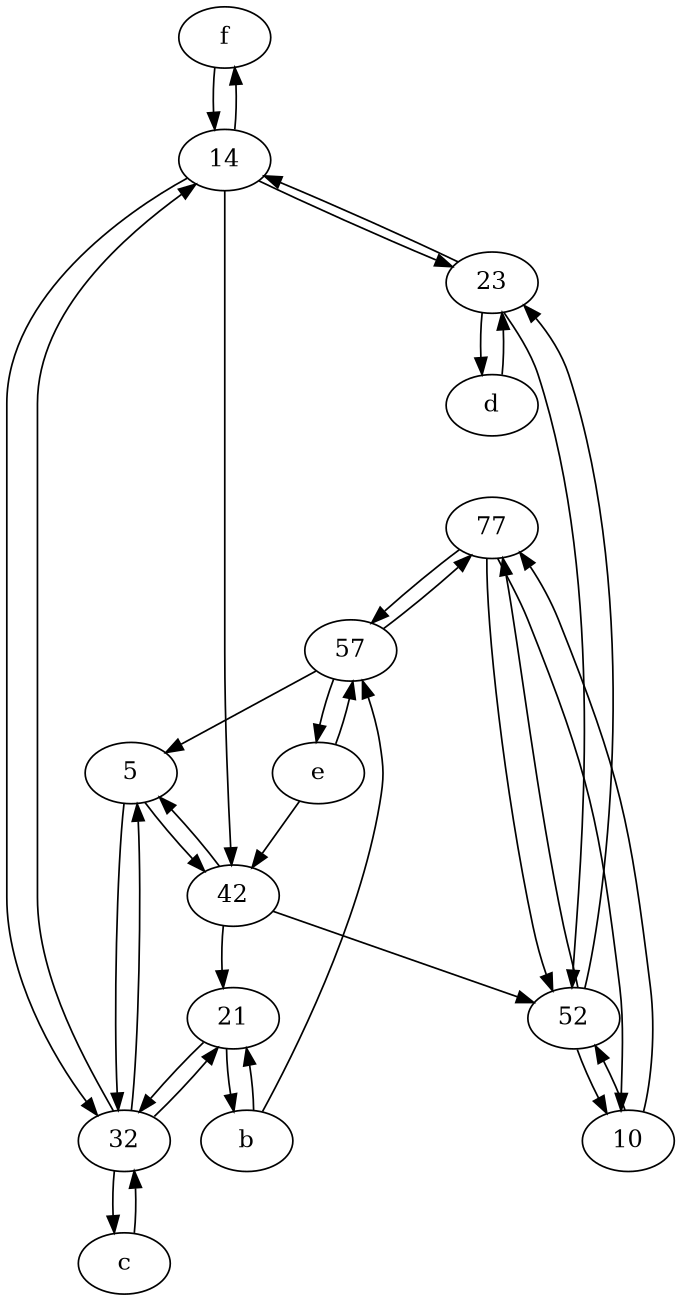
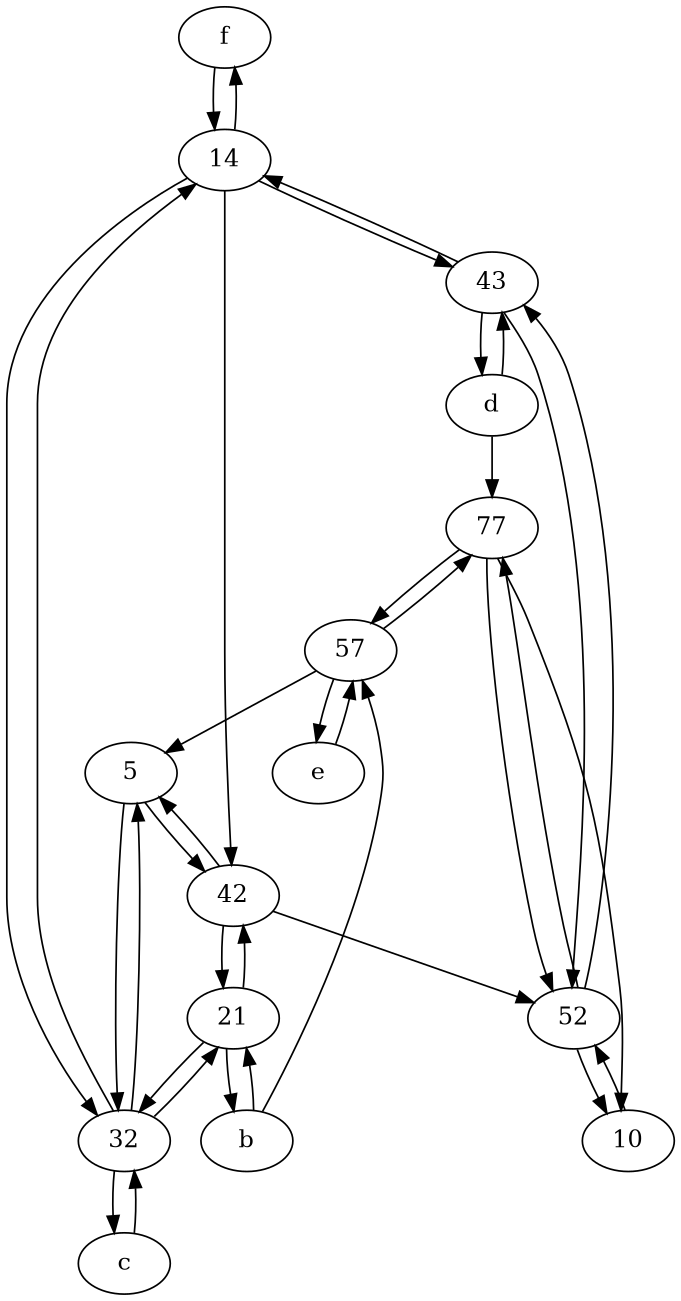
(492, 283) -> (492, 283)
(281, 827) -> (245, 965)
(627, 831) -> (492, 458)
